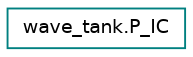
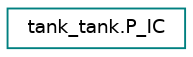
(96, 28) -> (96, 28)
